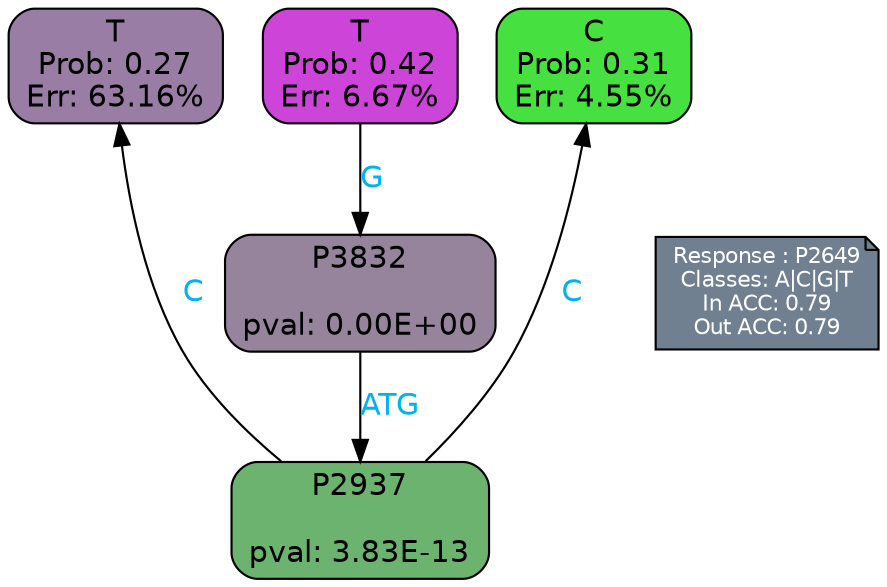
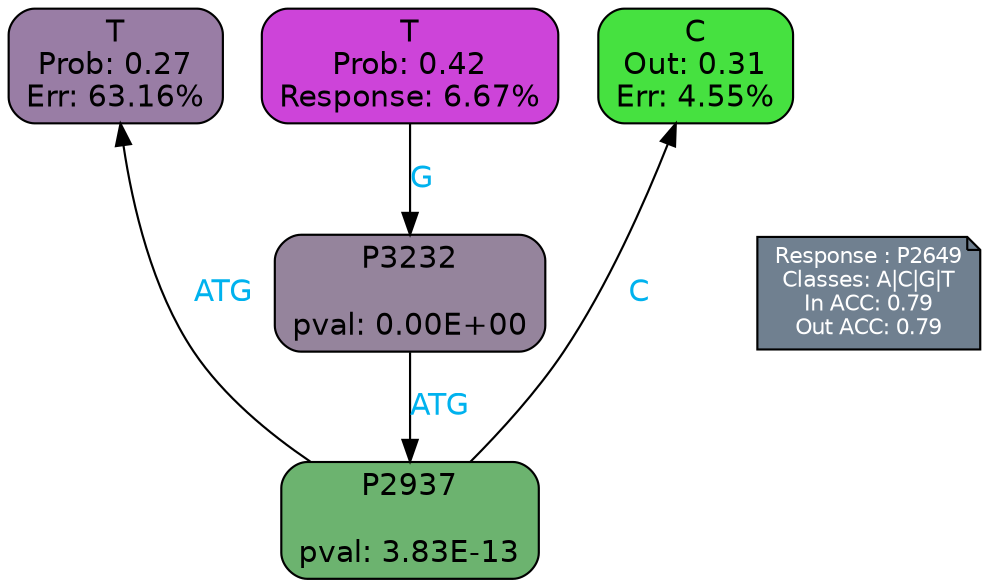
(360, 66) -> (410, 66)
(594, 66) -> (696, 66)
(194, 293) -> (224, 293)
(360, 293) -> (410, 293)
